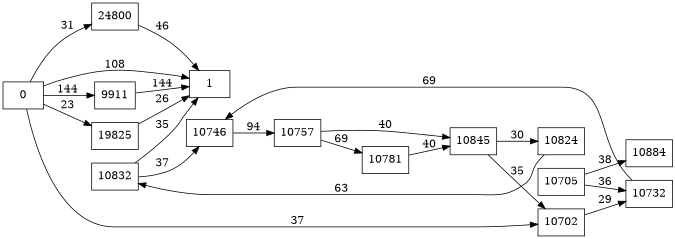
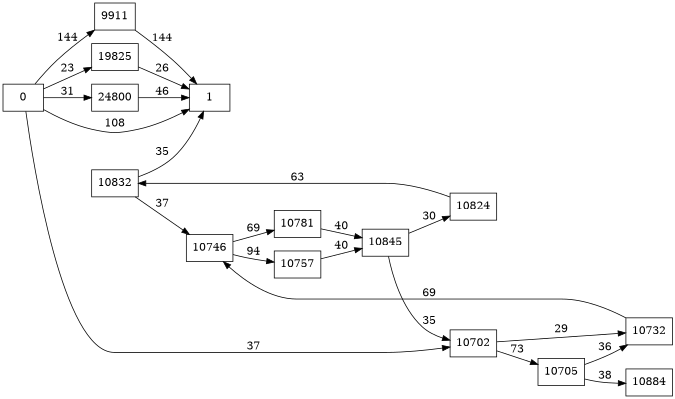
(338, 145) -> (250, 237)
none -> (514, 356)
